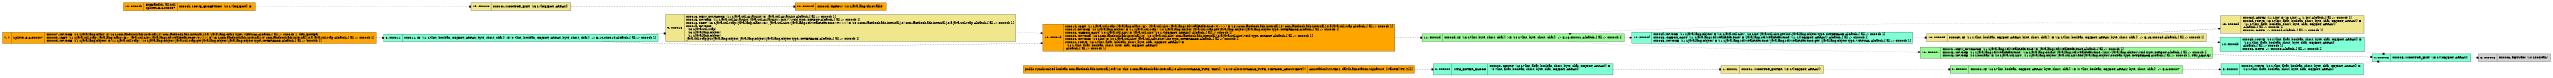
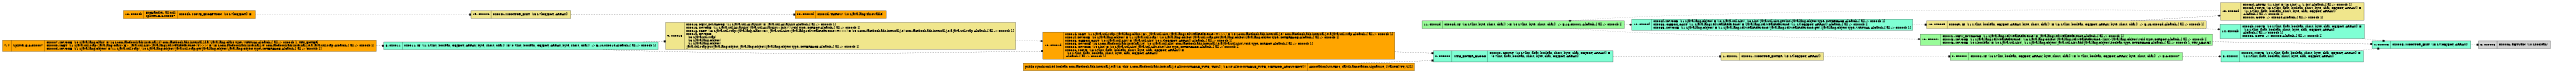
(1407, 38) -> (1413, 52)
(822, 46) -> (822, 53)
